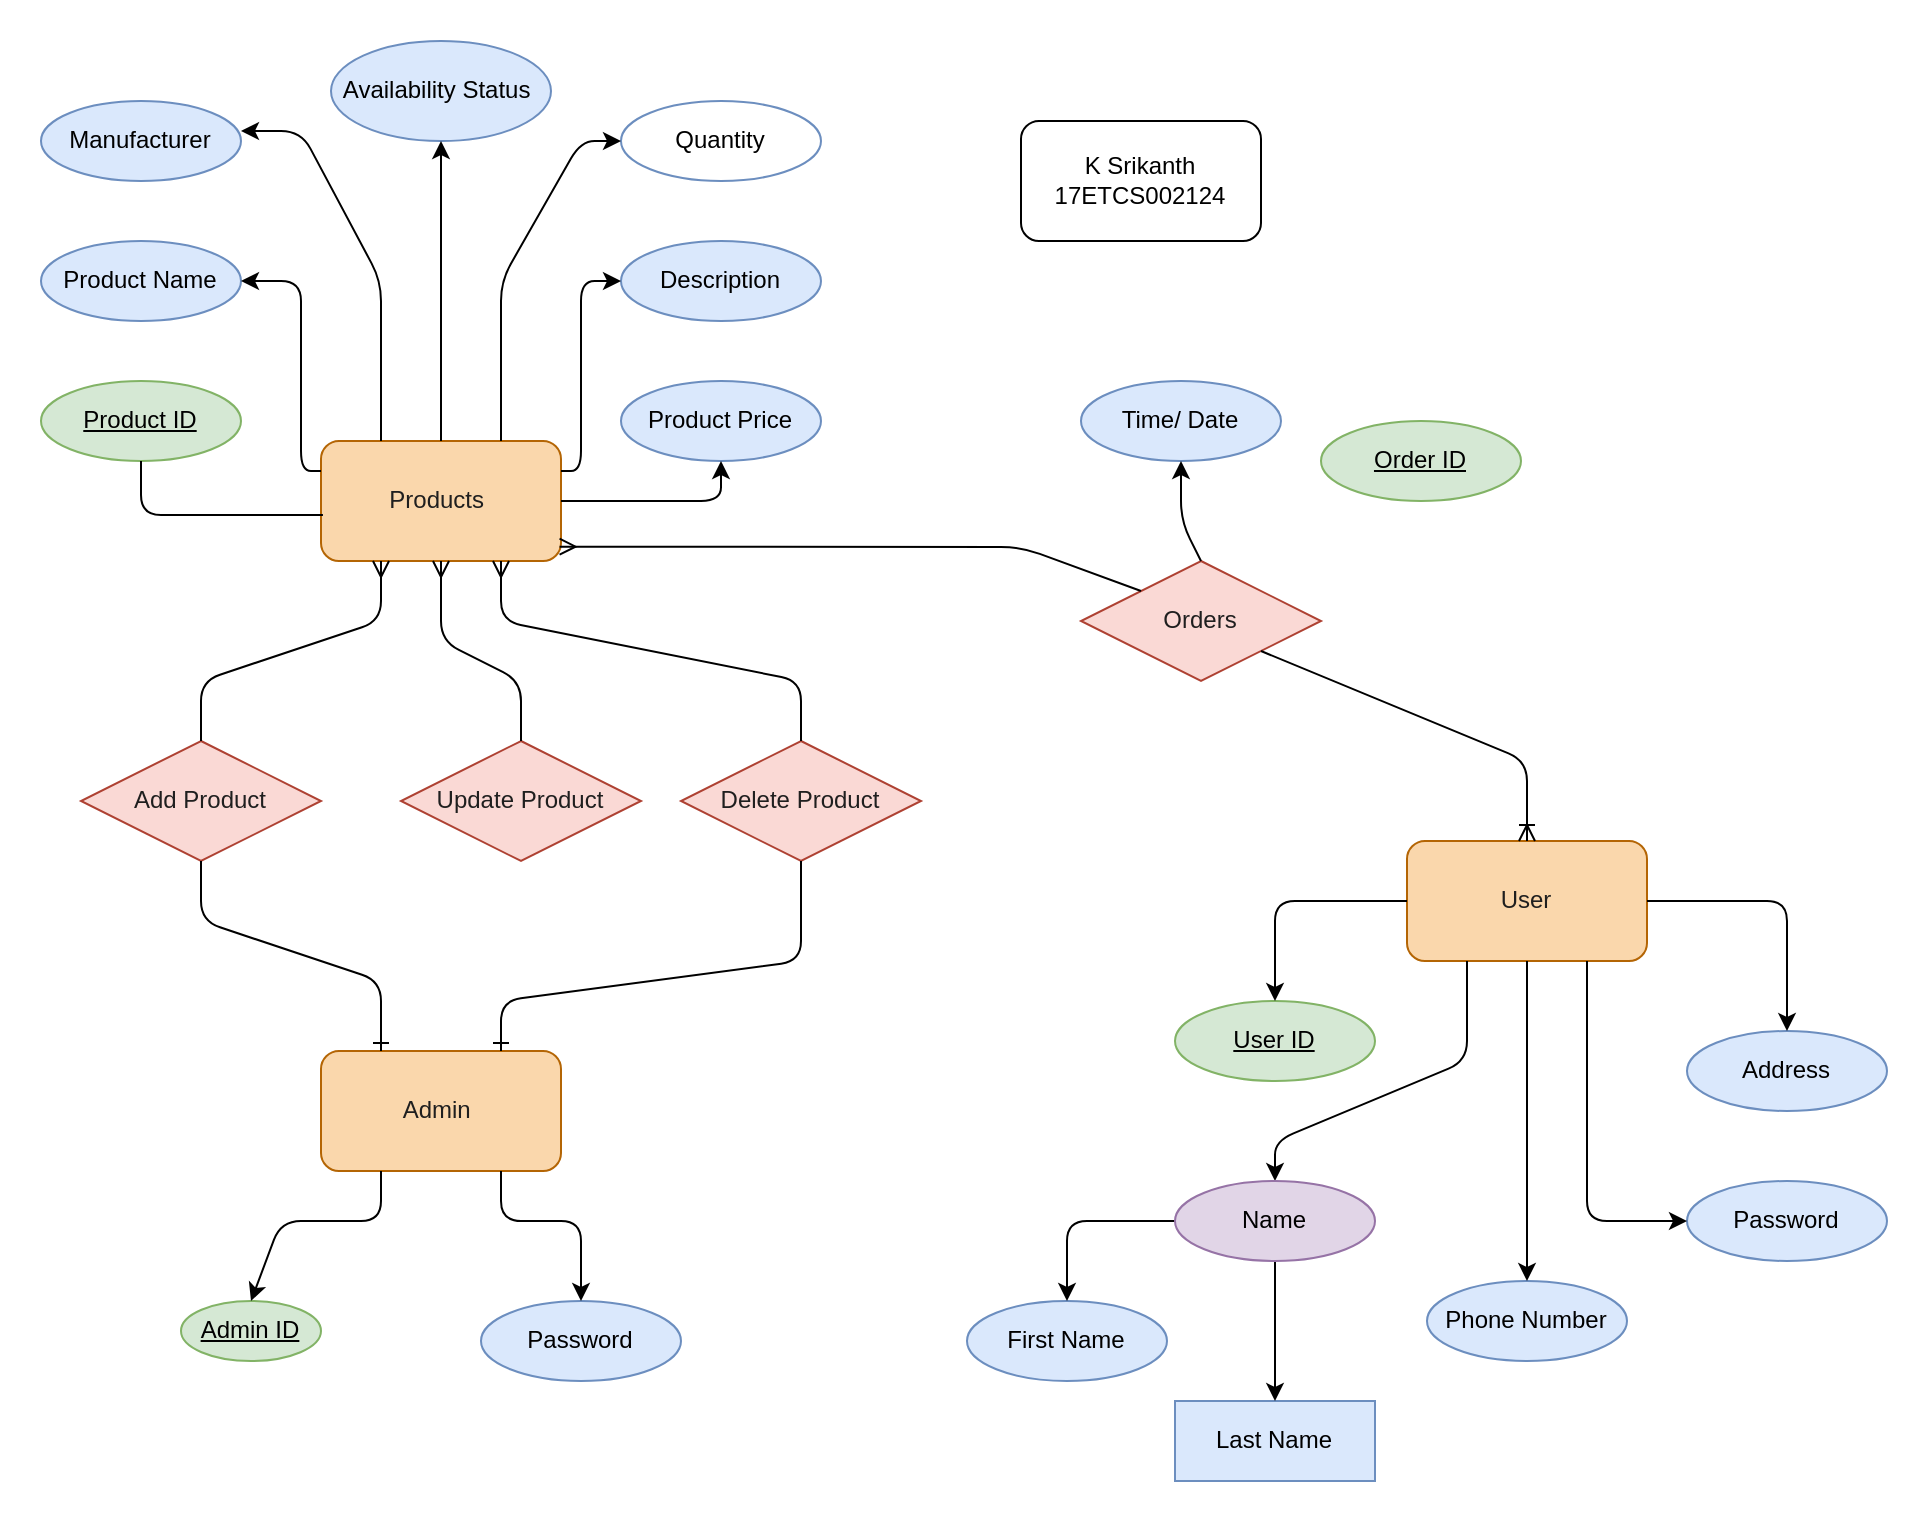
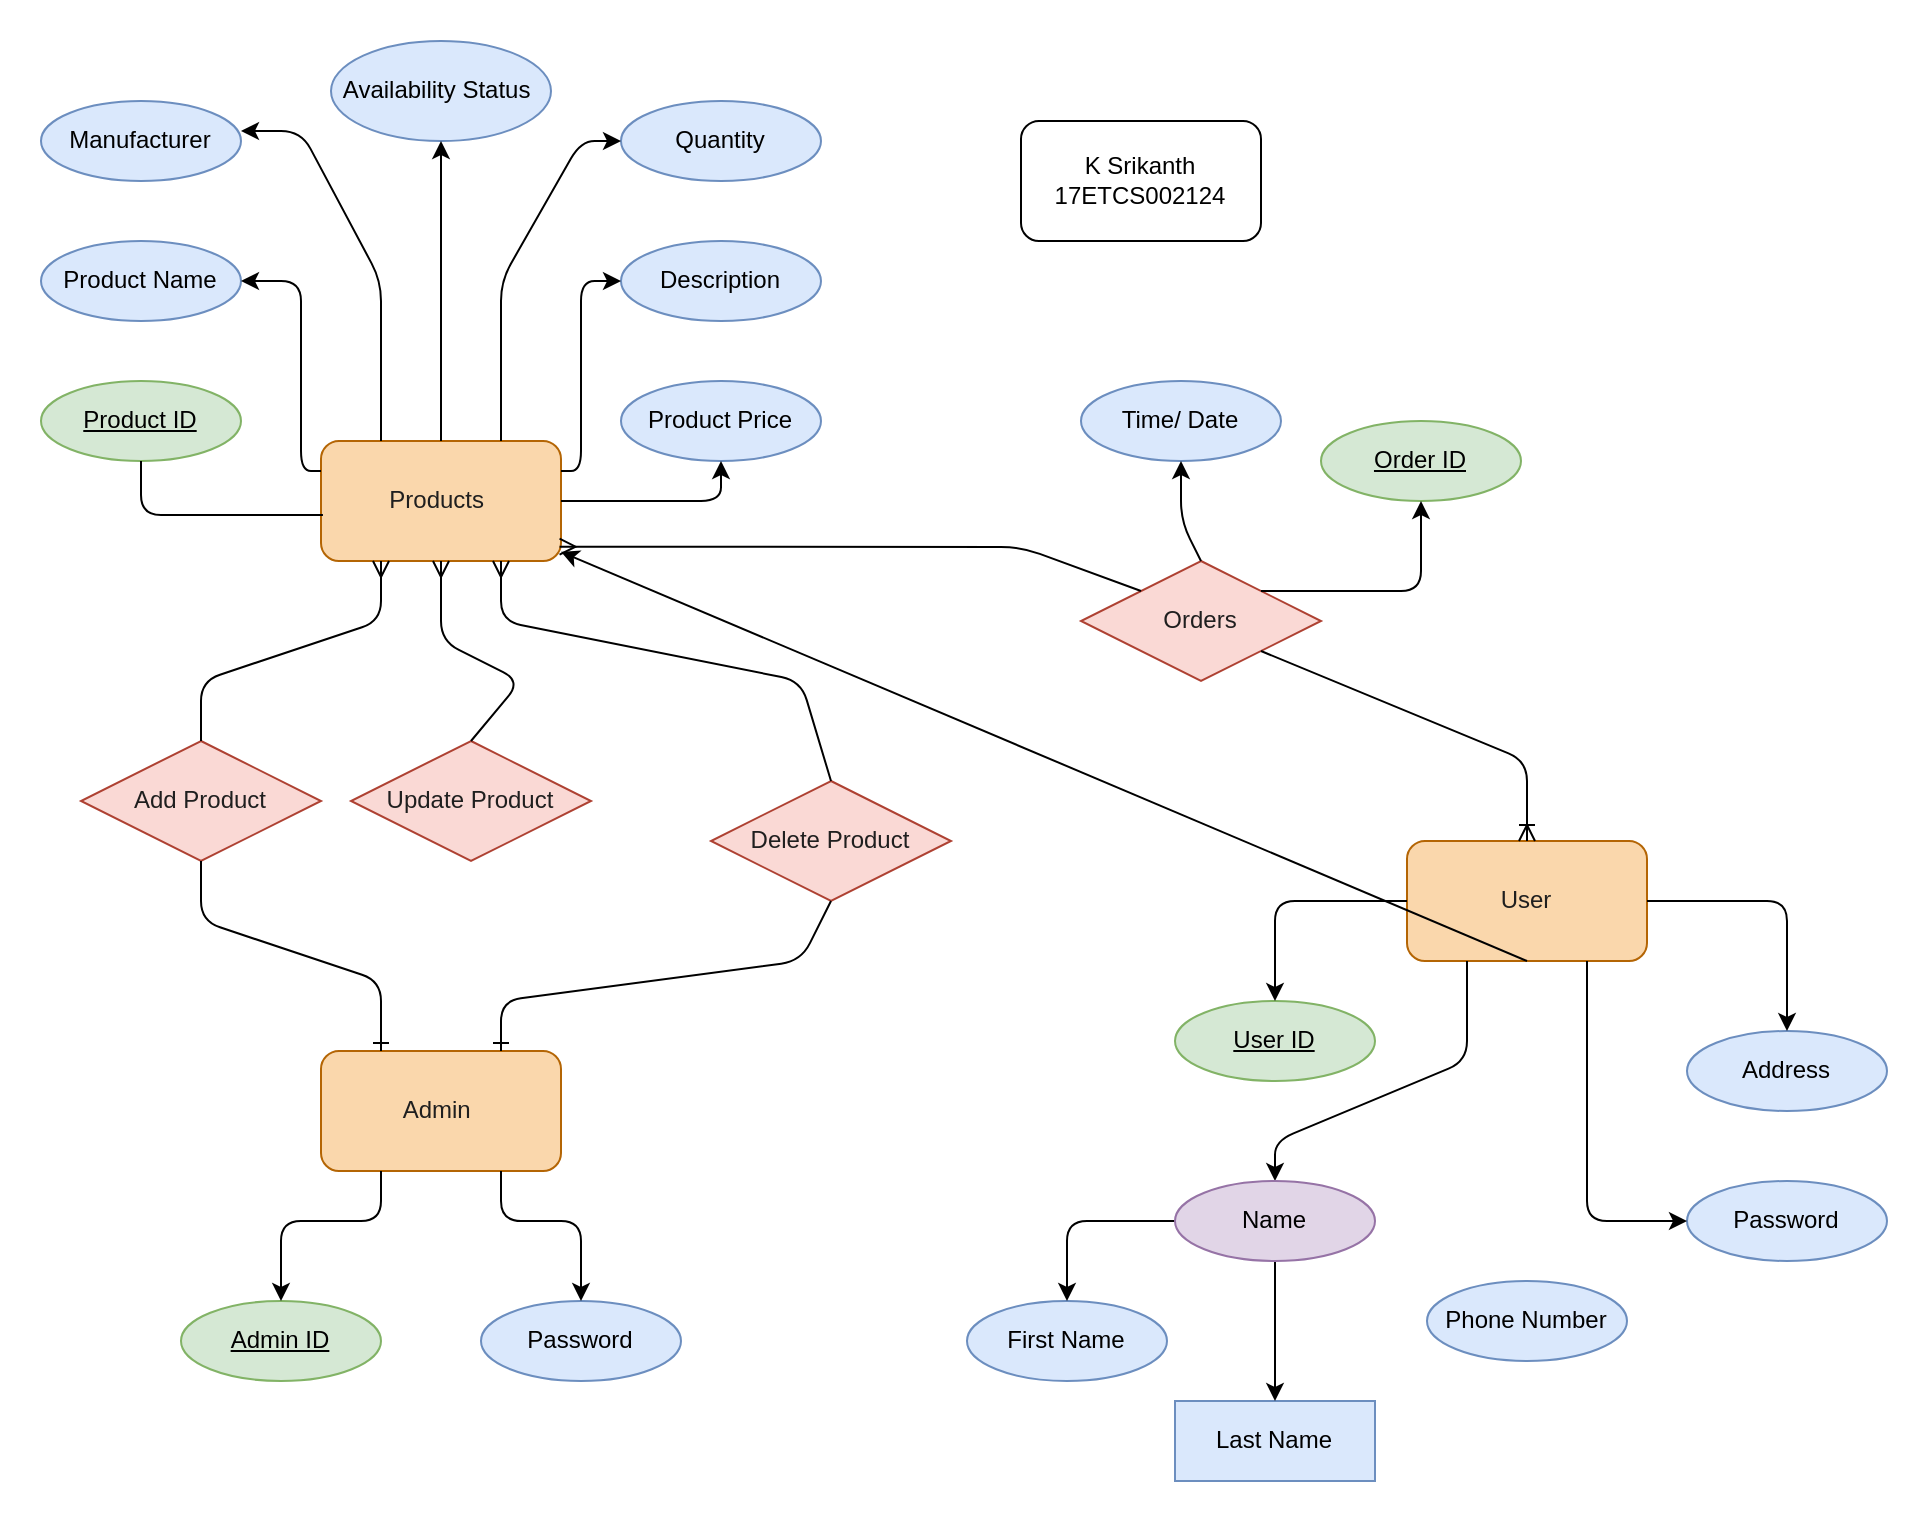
(721, 141) -> (721, 141)
none -> (1372, 591)
(521, 801) -> (471, 801)
(801, 801) -> (831, 841)
(1527, 1114) -> (975, 727)
(251, 1331) -> (281, 1341)
